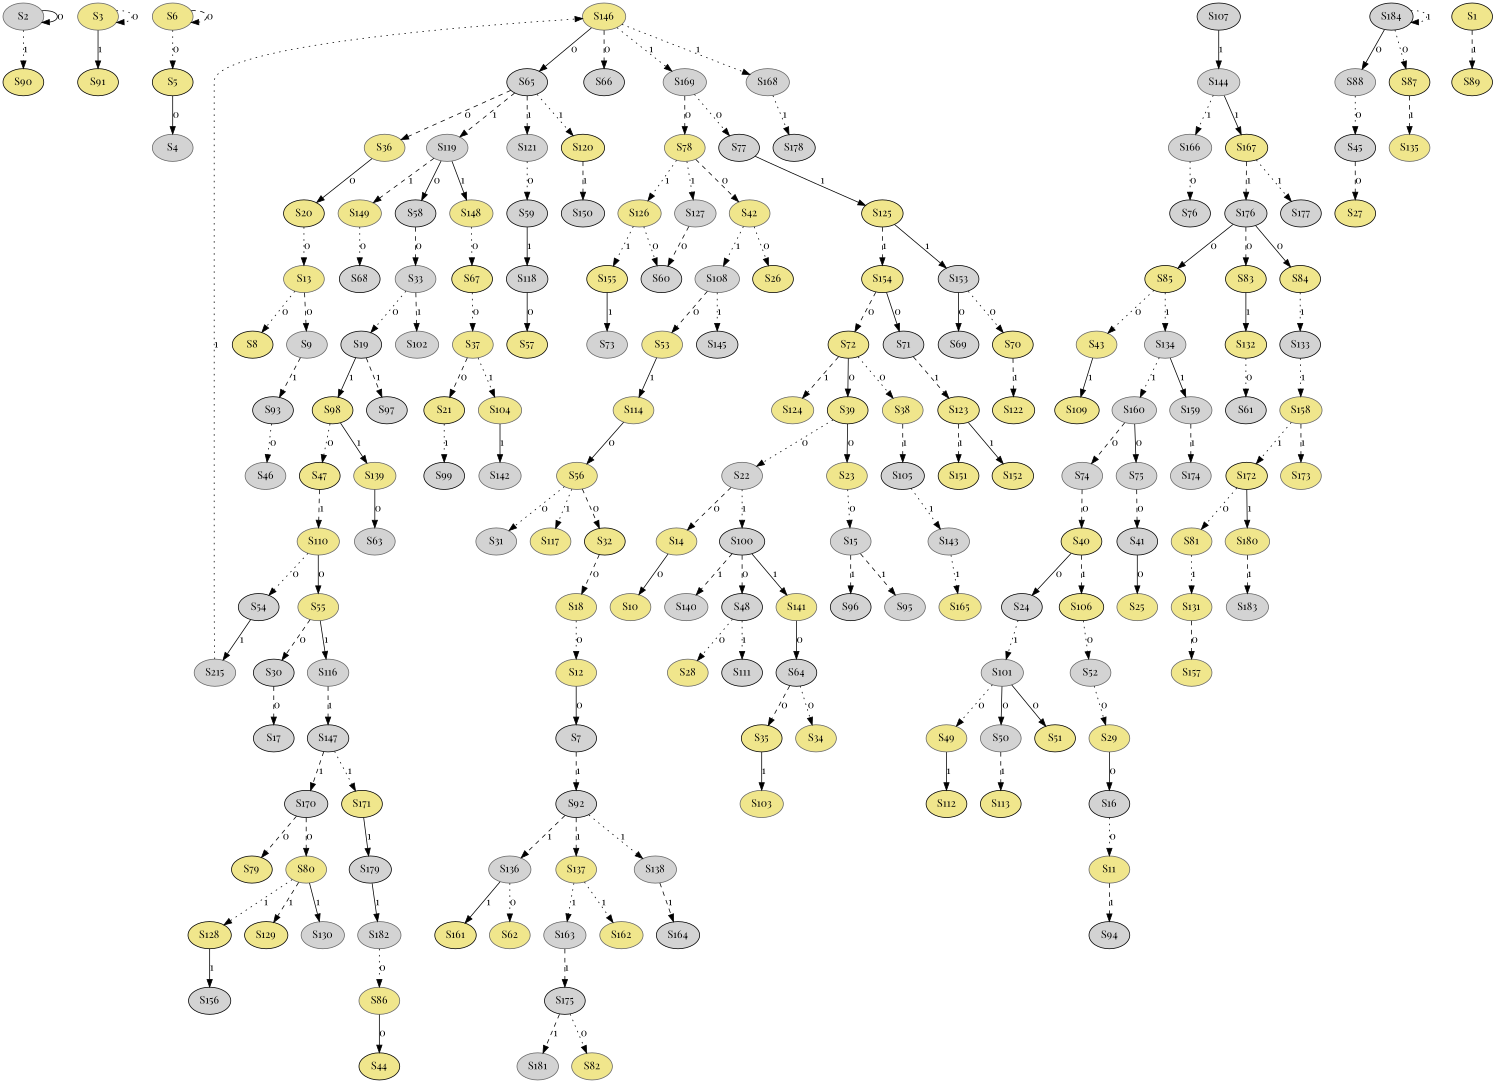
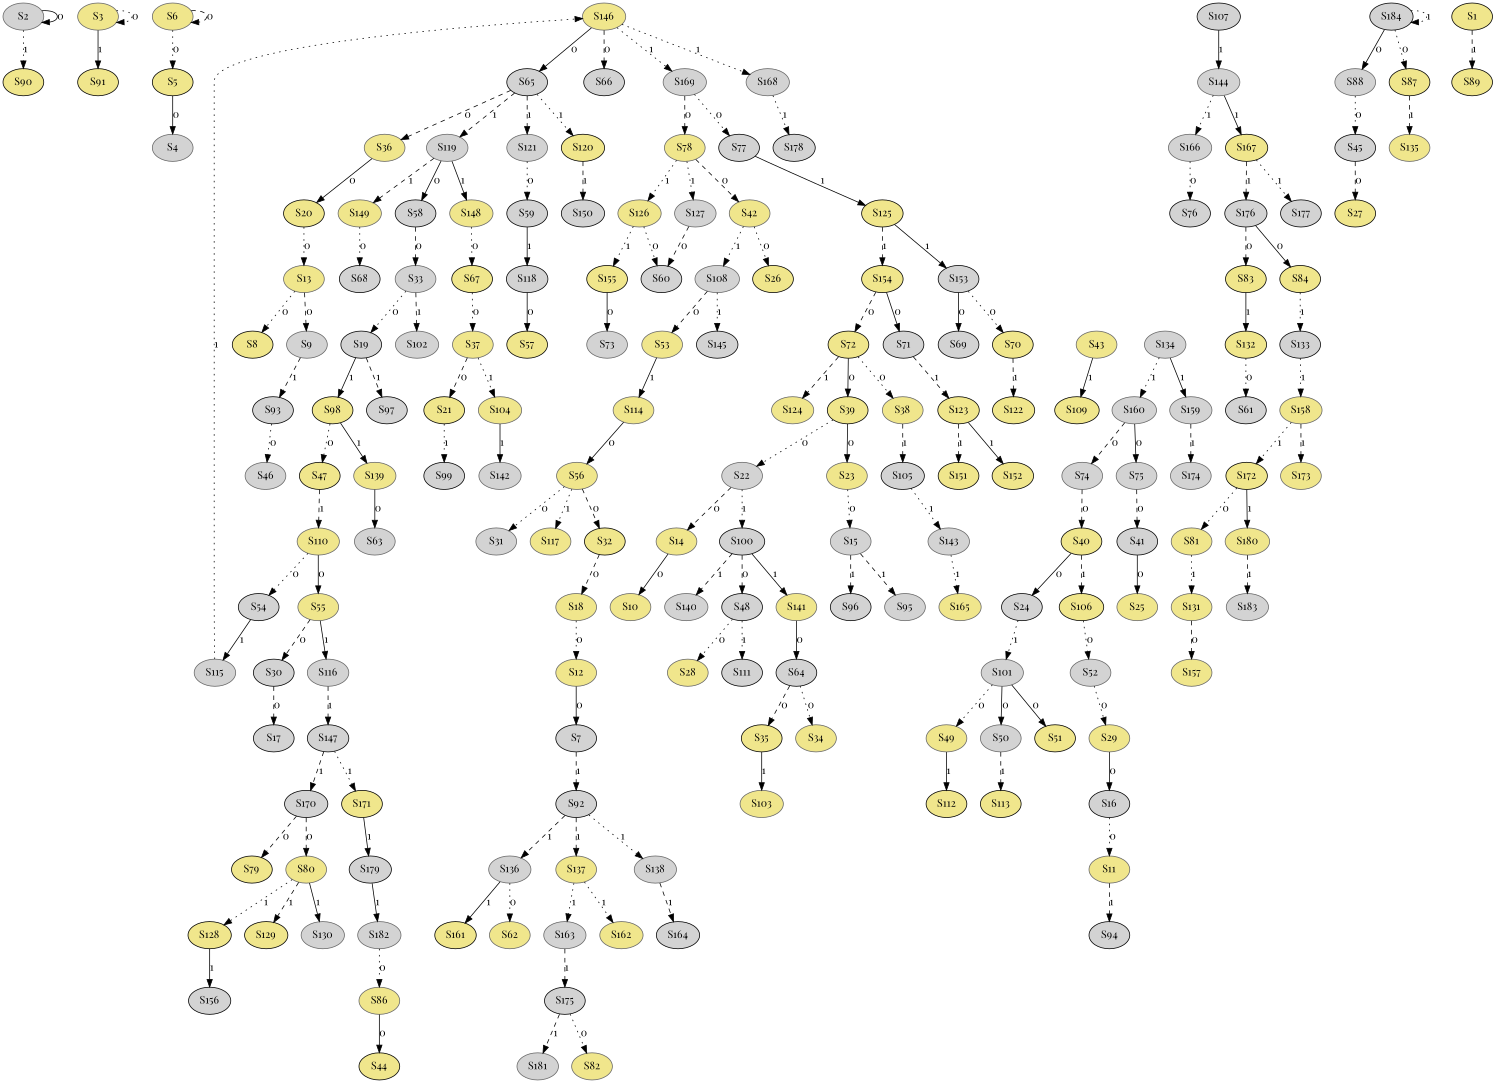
(1165, 279) -> none
(610, 312) -> (610, 312)
(215, 673) -> (215, 673)
